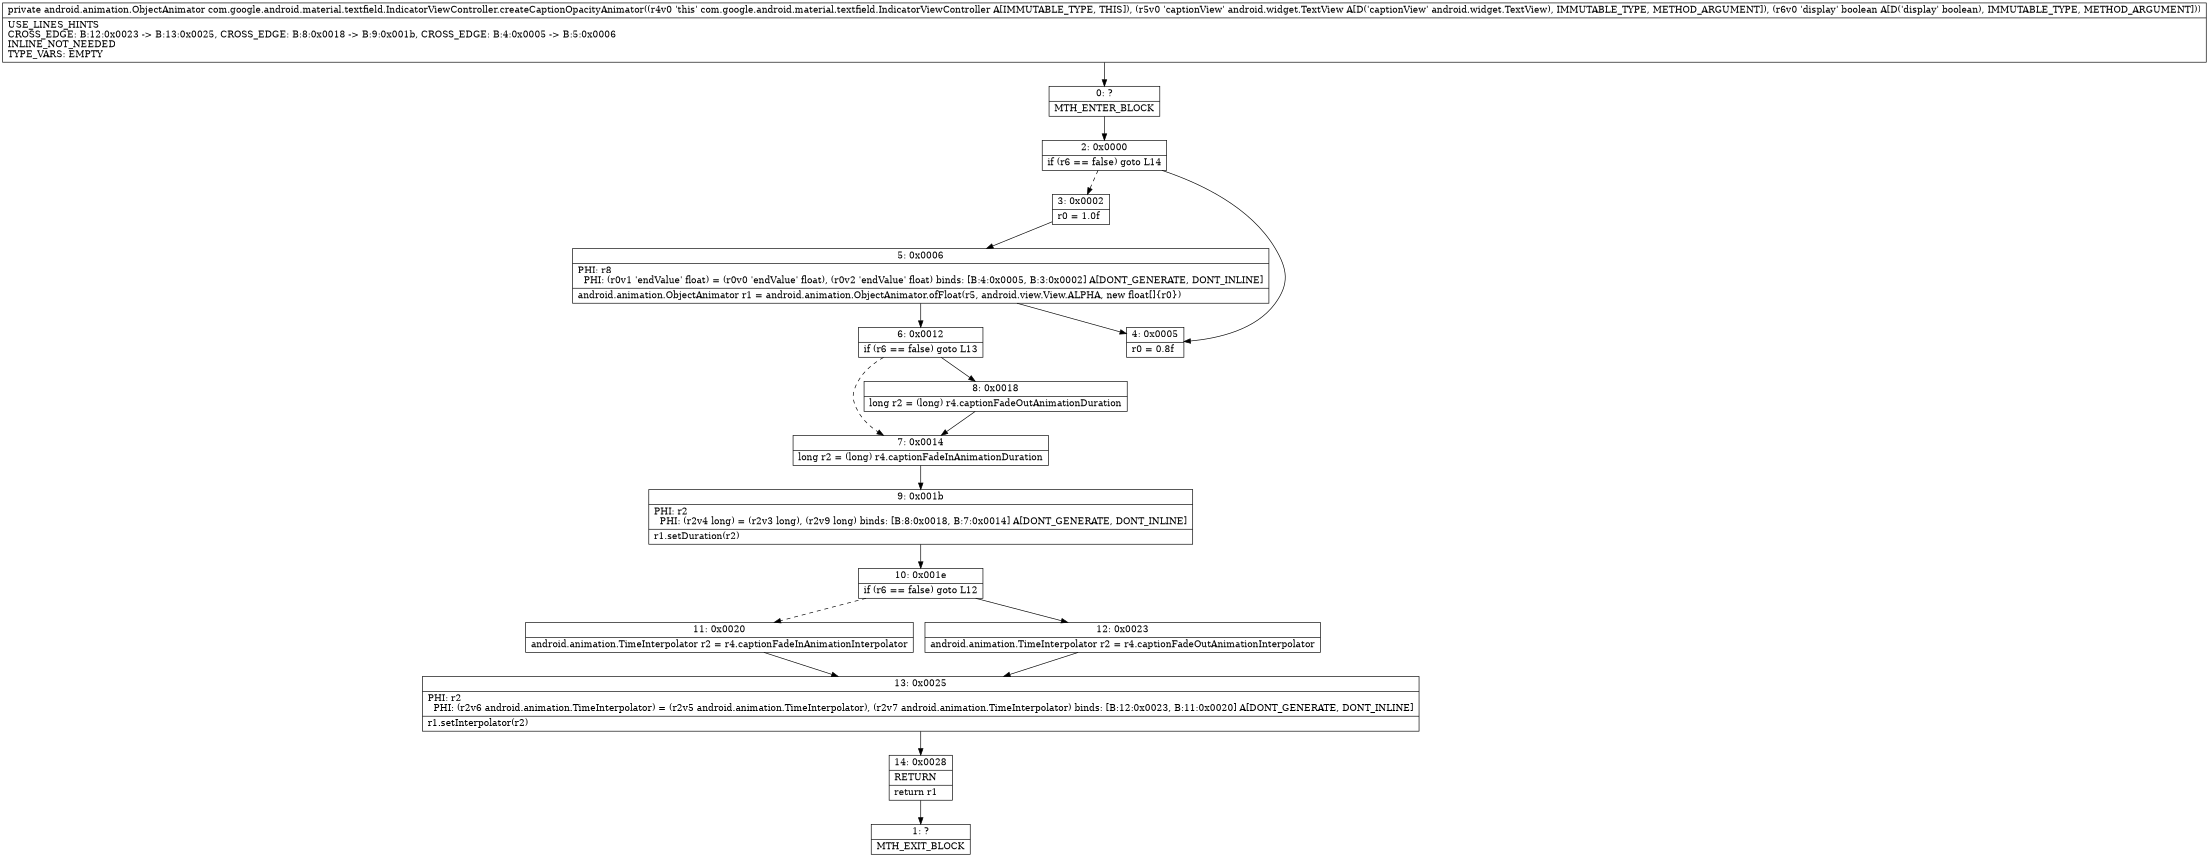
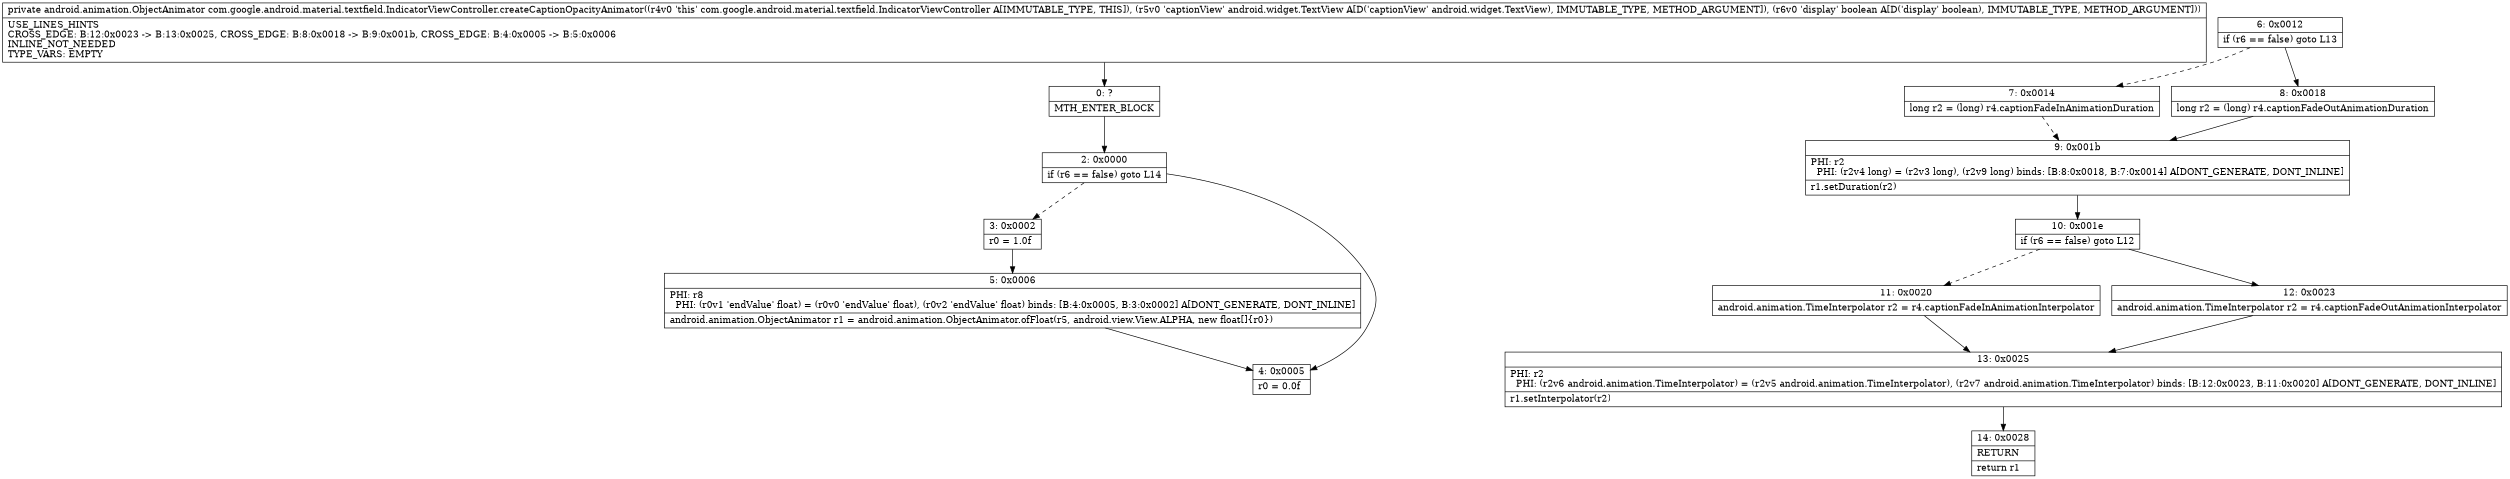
(921, 312) -> none
(1153, 349) -> (1279, 387)
(961, 422) -> (2215, 127)
(921, 474) -> (2049, 126)
(921, 839) -> none
